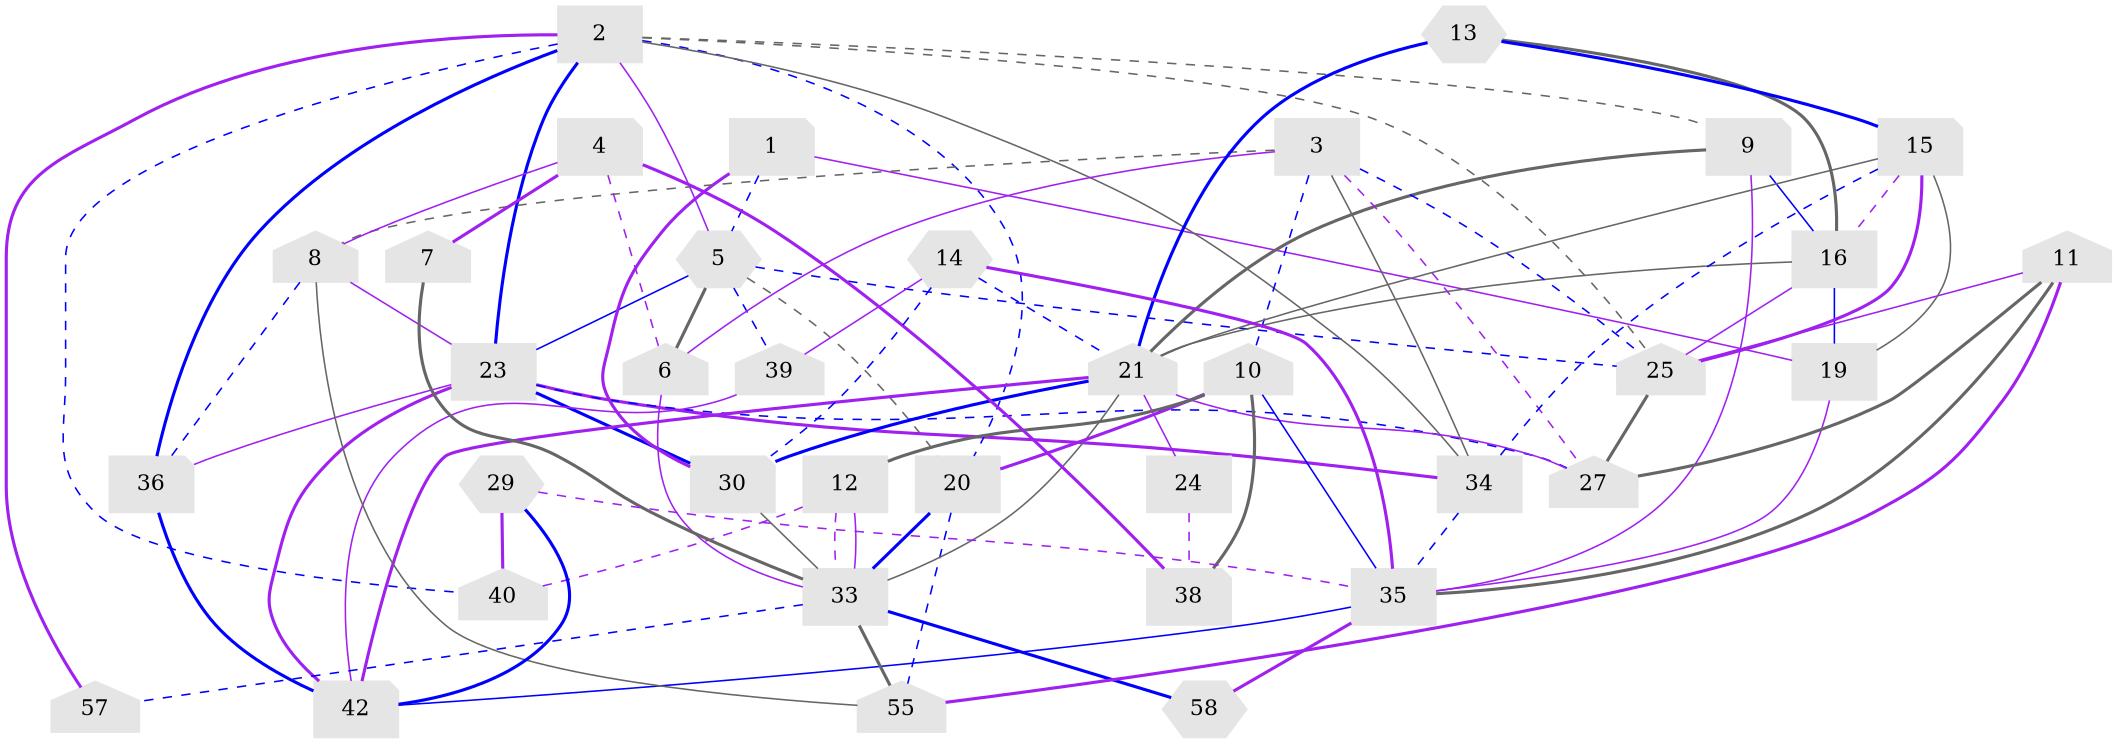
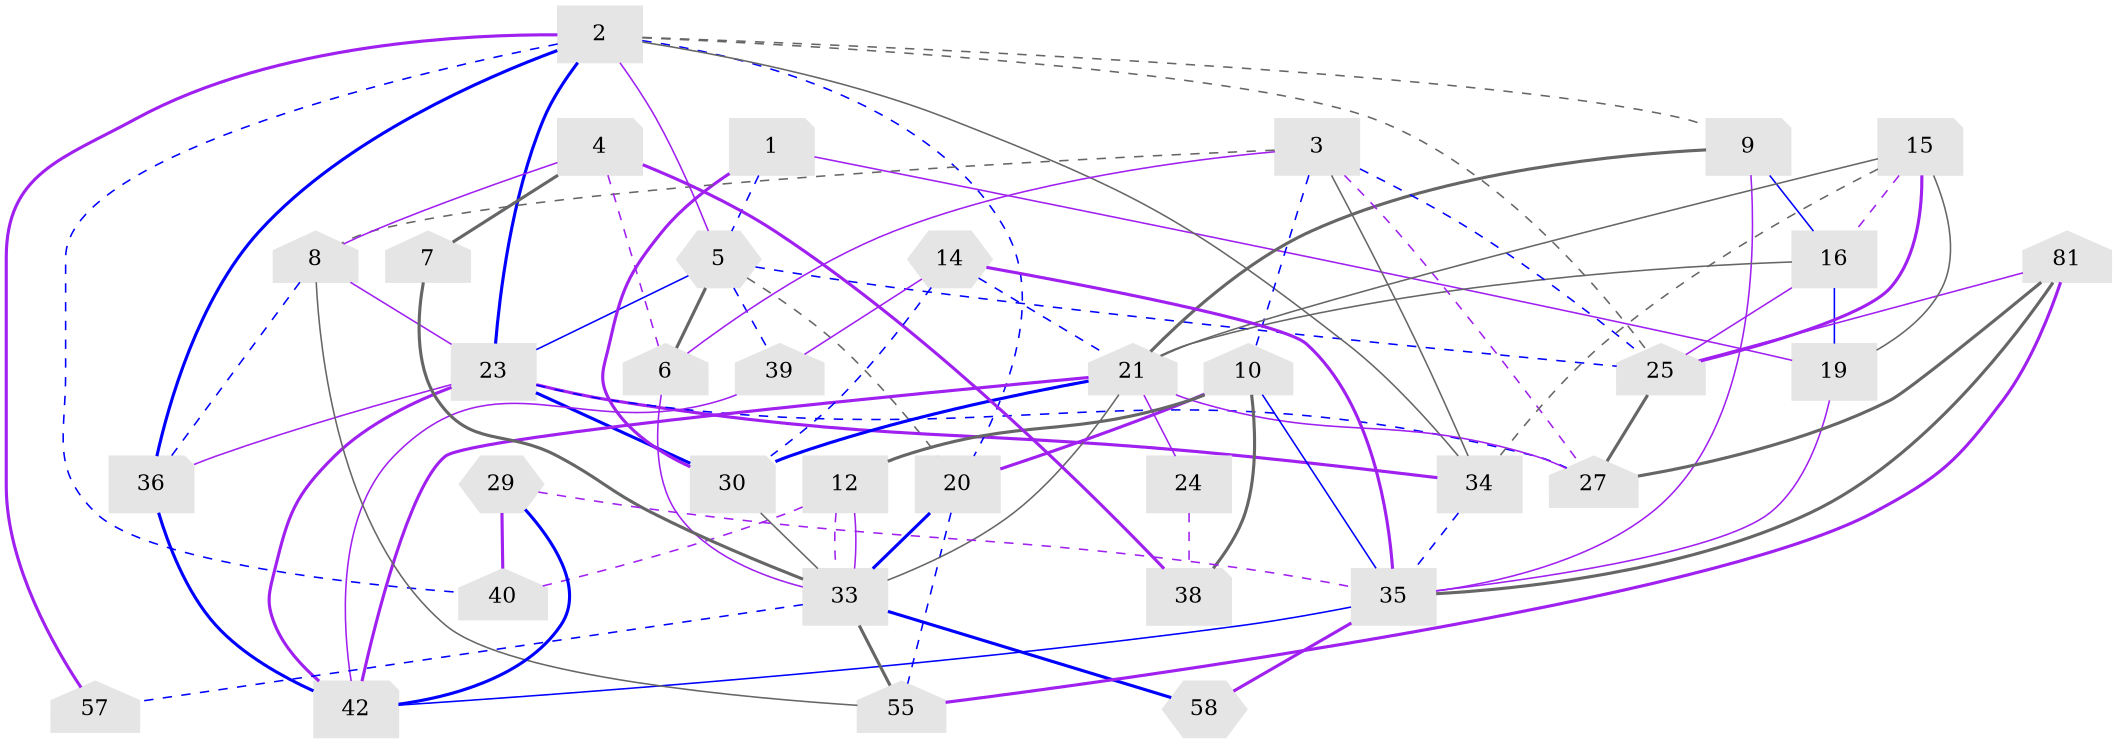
(1464, 34) -> none
(487, 220) -> (487, 220)
(2067, 259) -> (2067, 259)
(1672, 291) -> (1672, 291)
